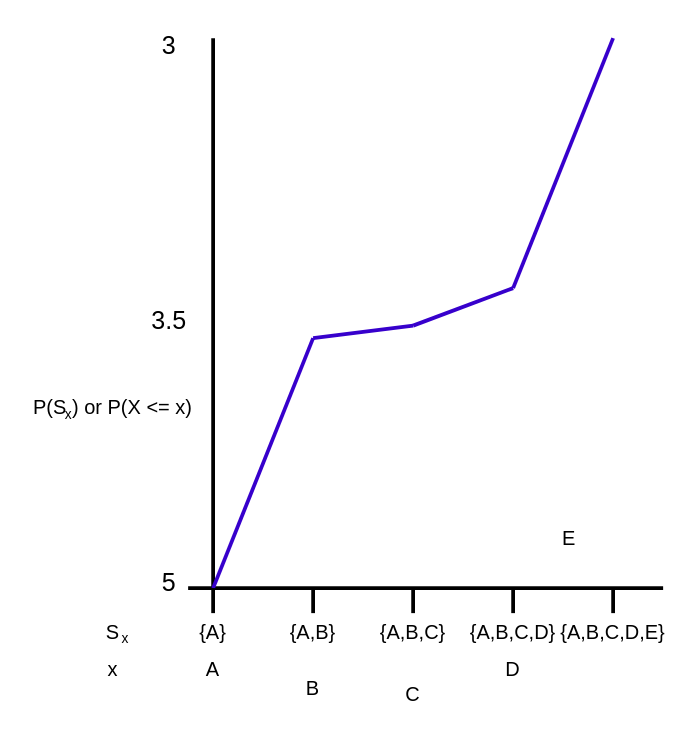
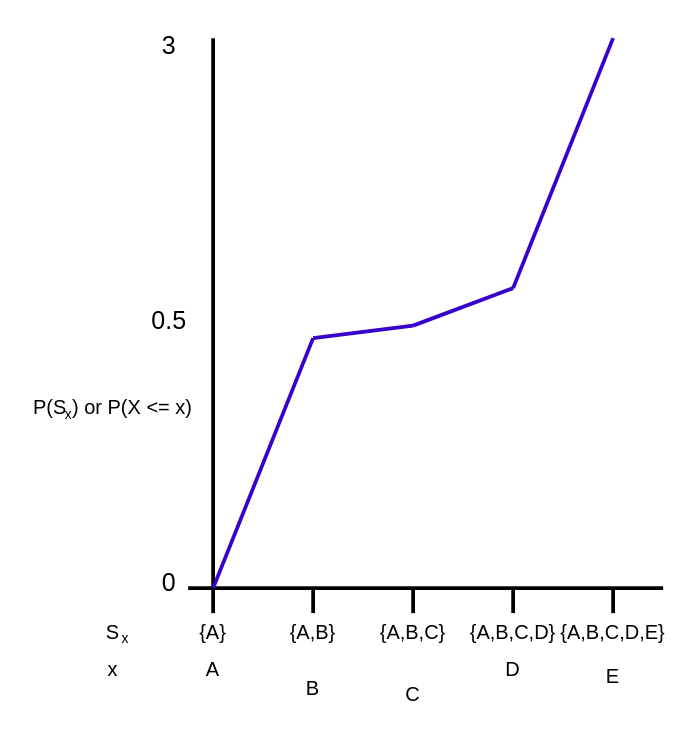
(169, 319) -> (169, 319)
(569, 538) -> (613, 676)
(169, 582) -> (169, 582)
